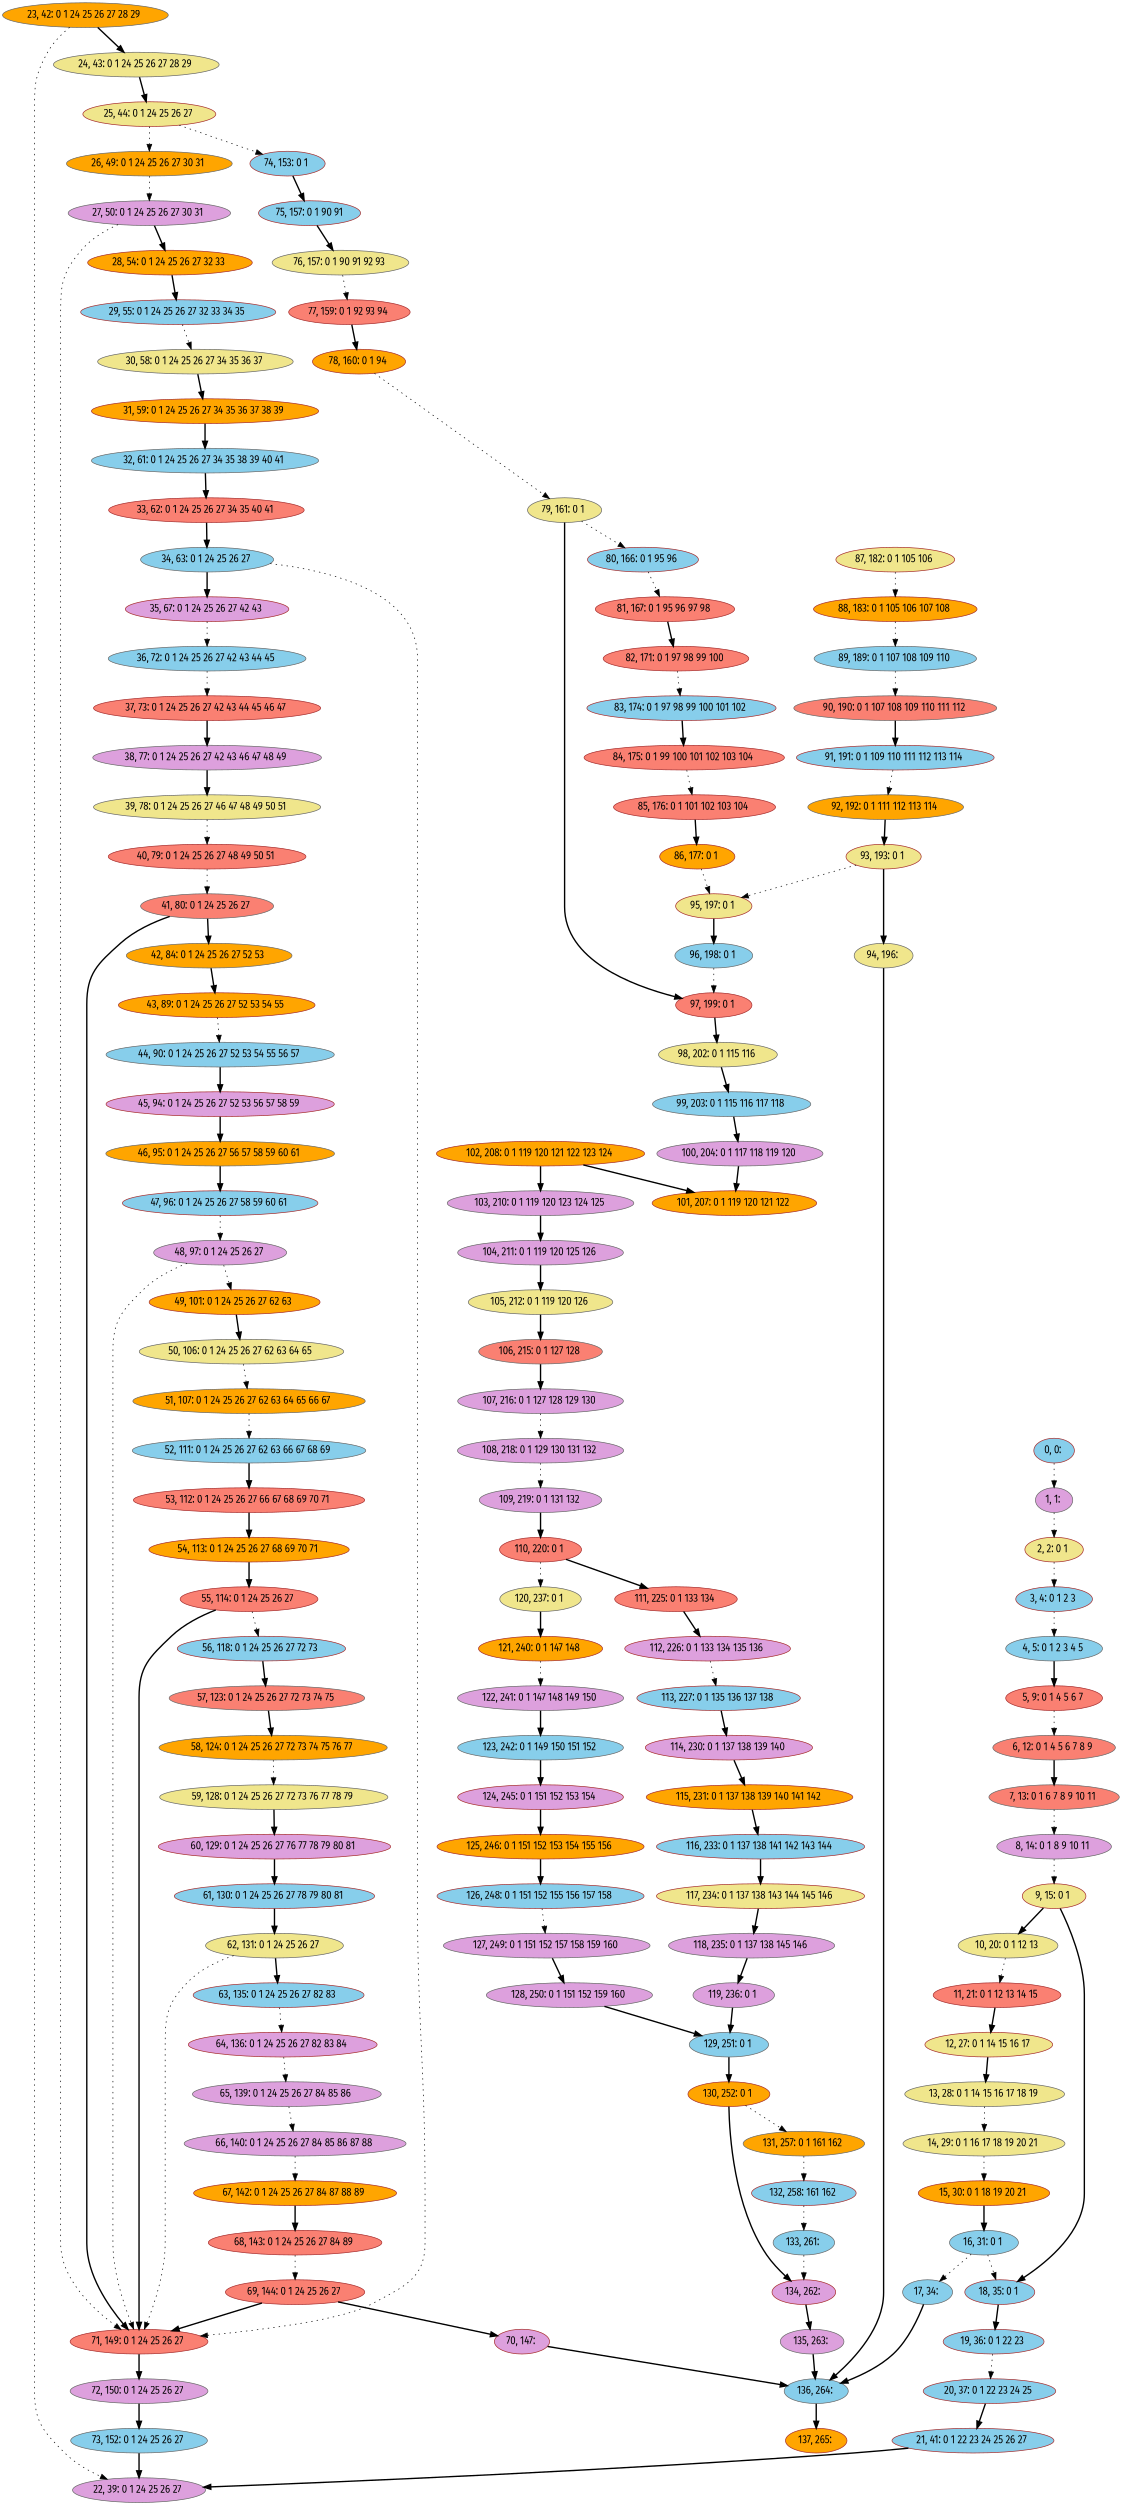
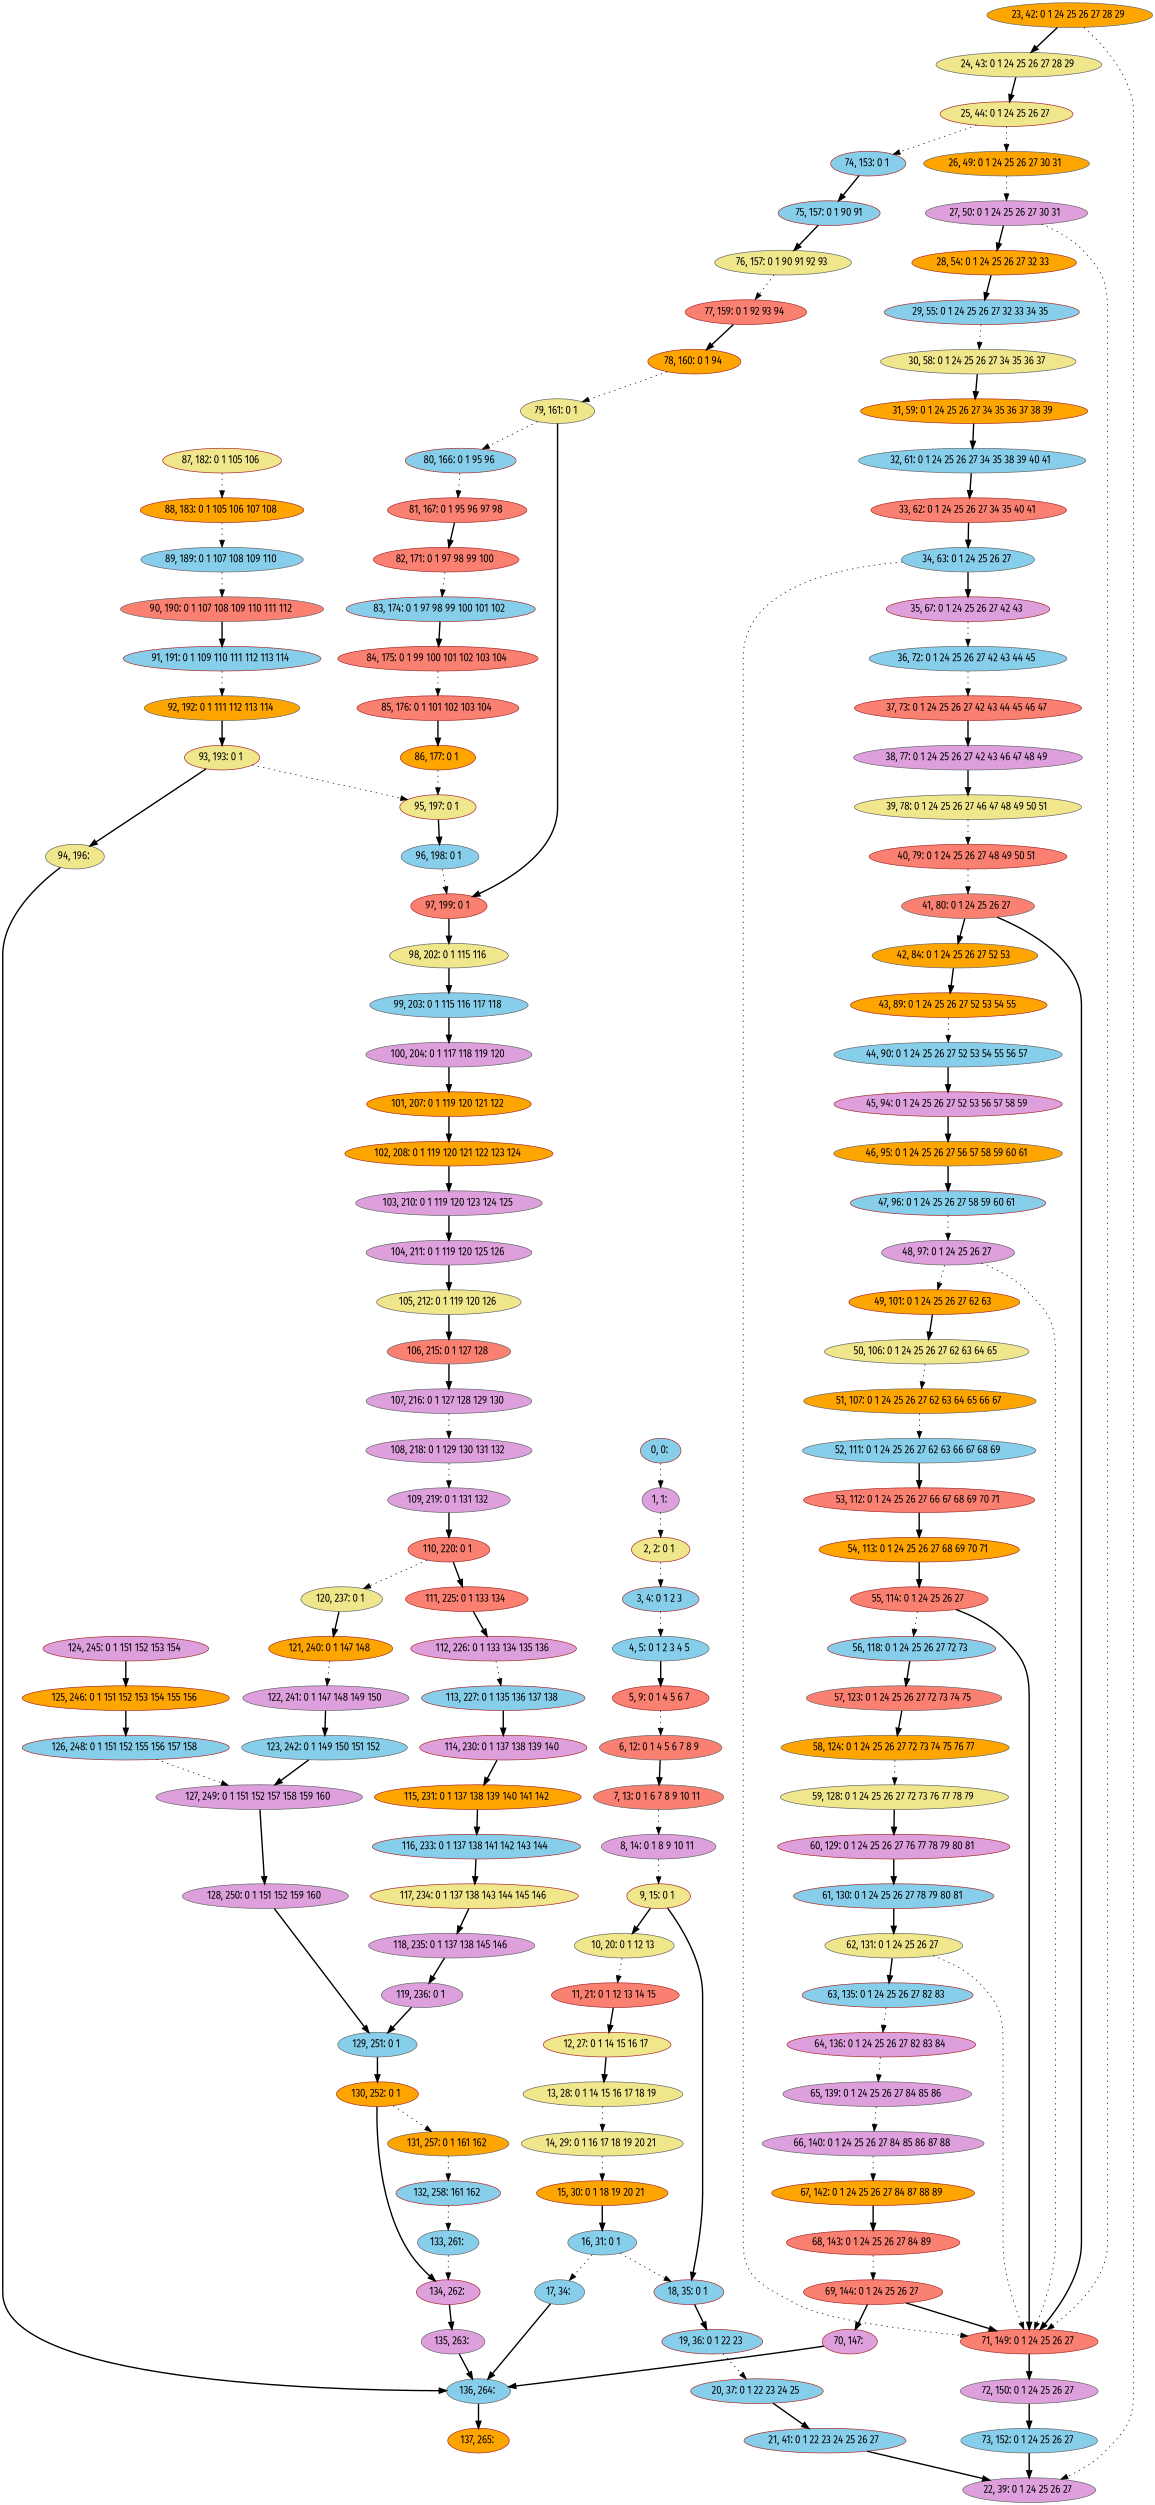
(635, 1178) -> (449, 1126)
(541, 1769) -> (295, 1770)
